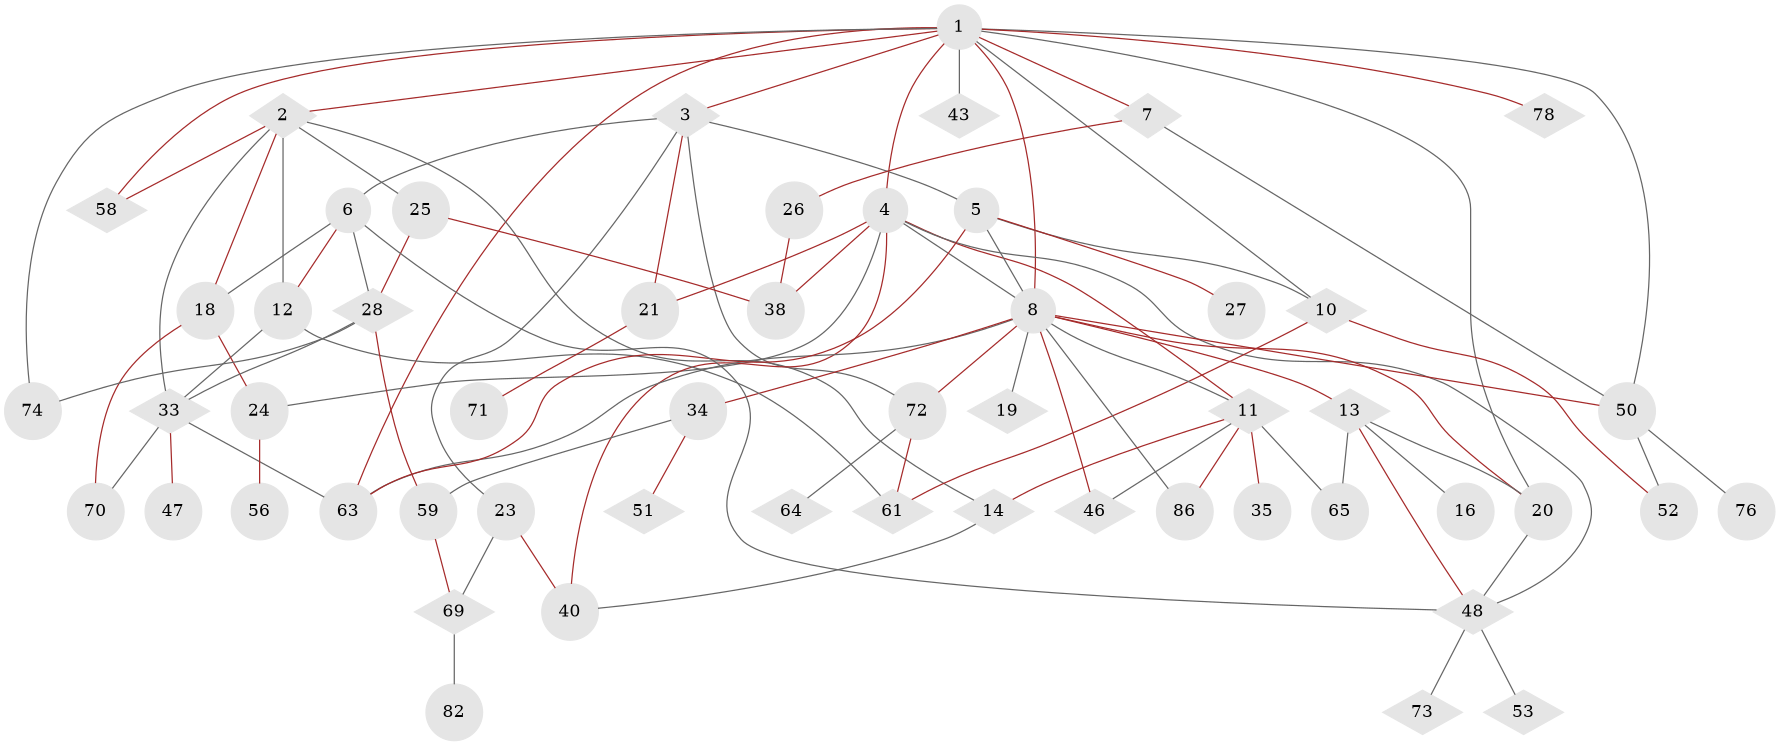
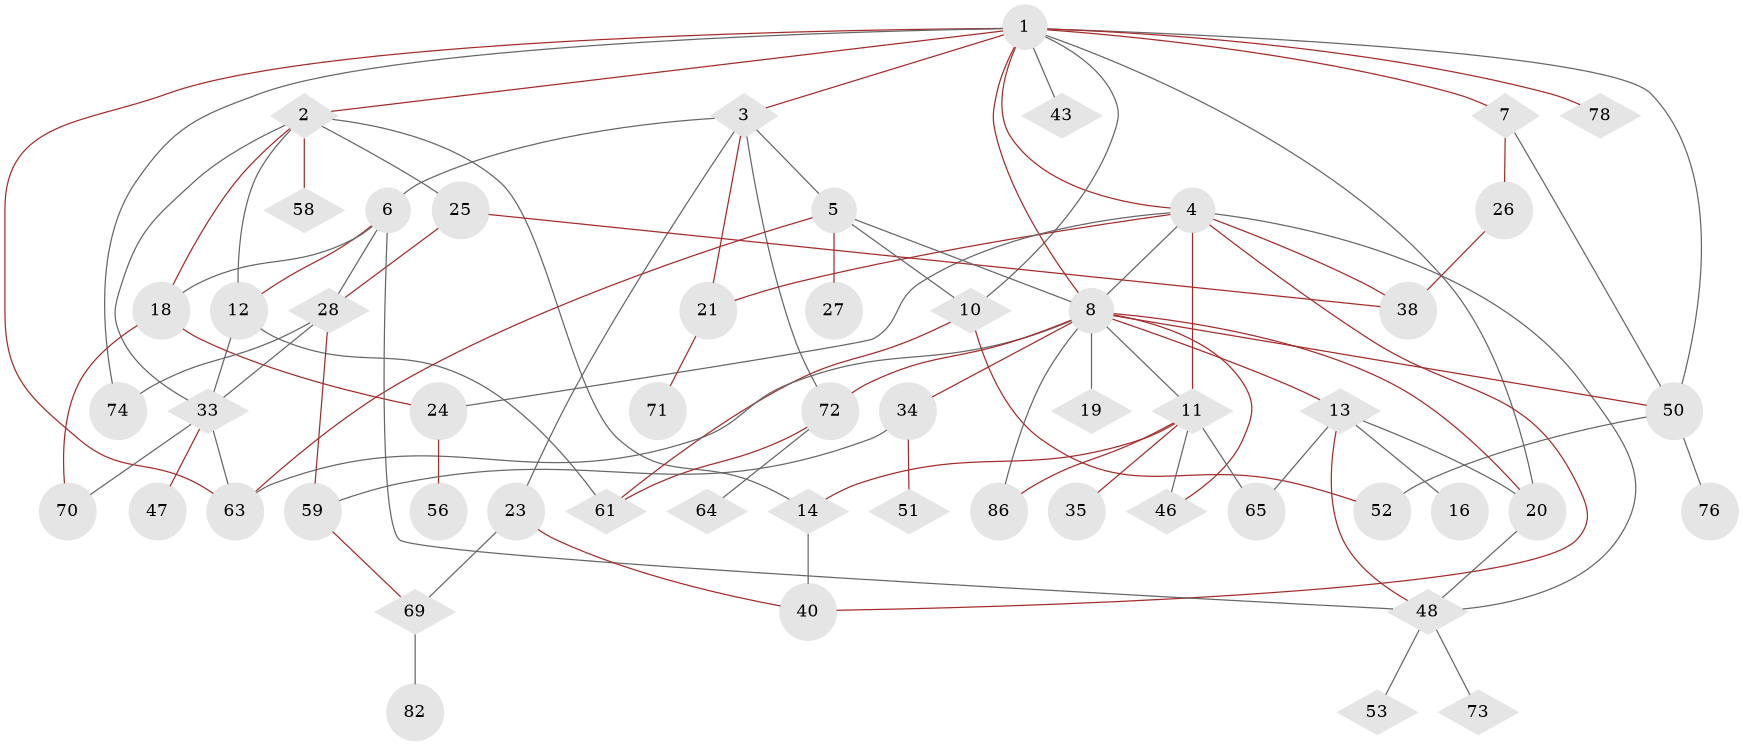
(357, 65) -> none
